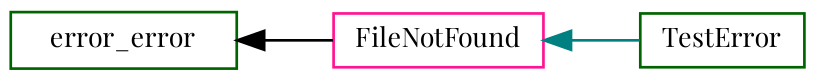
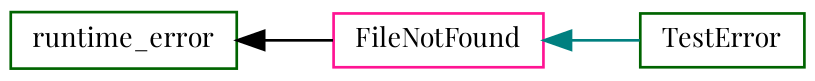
(124, 40) -> (124, 40)
